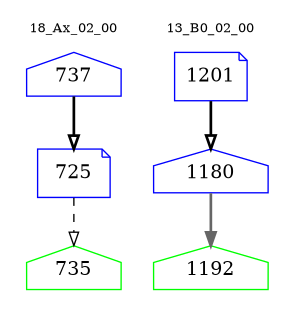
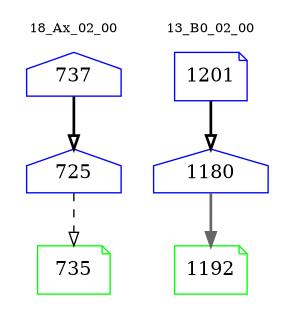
(74, 173) -> (74, 173)
(74, 270) -> (74, 270)
(211, 270) -> (211, 270)
